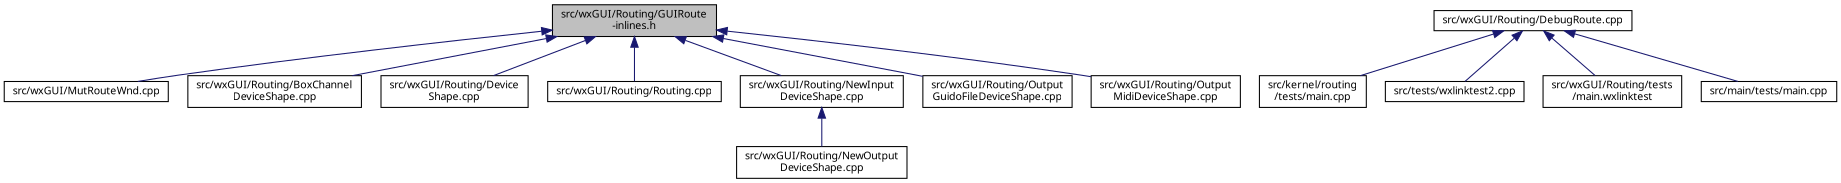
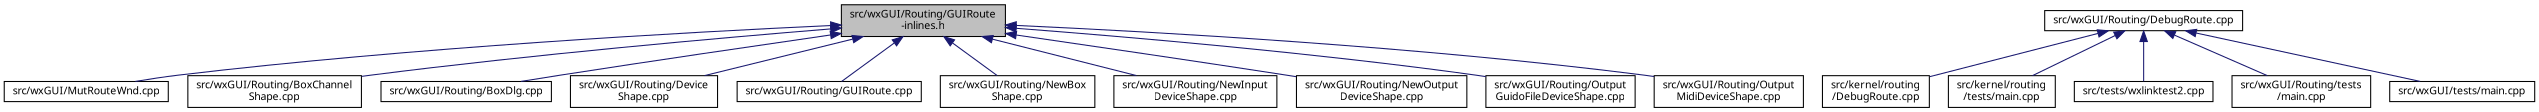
(275, 92) -> (275, 92)
none -> (466, 92)
(634, 92) -> (829, 92)
none -> (1018, 92)
(1612, 92) -> (2301, 92)
(1769, 92) -> (2462, 92)
none -> (1876, 92)
(822, 132) -> (1156, 55)
